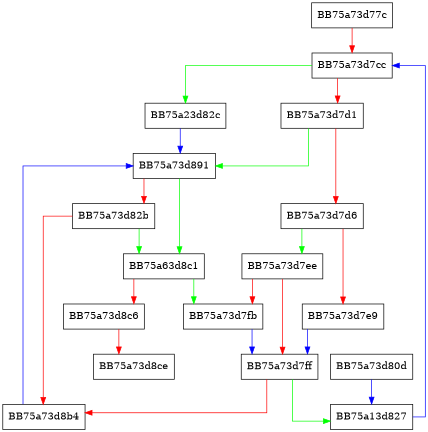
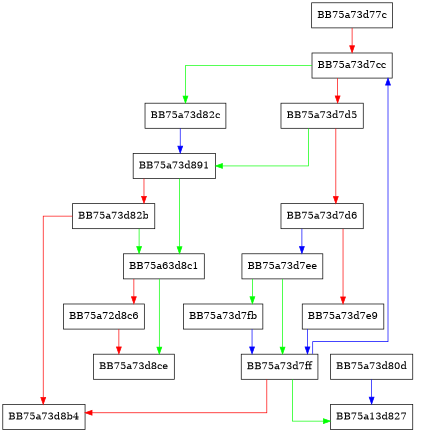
(185, 116) -> (185, 116)
(322, 116) -> (322, 116)
(23, 233) -> none
(425, 234) -> (388, 257)
(302, 238) -> (302, 238)
(194, 288) -> (159, 313)
(252, 288) -> (252, 288)
(283, 313) -> (283, 313)
(104, 317) -> (104, 317)
